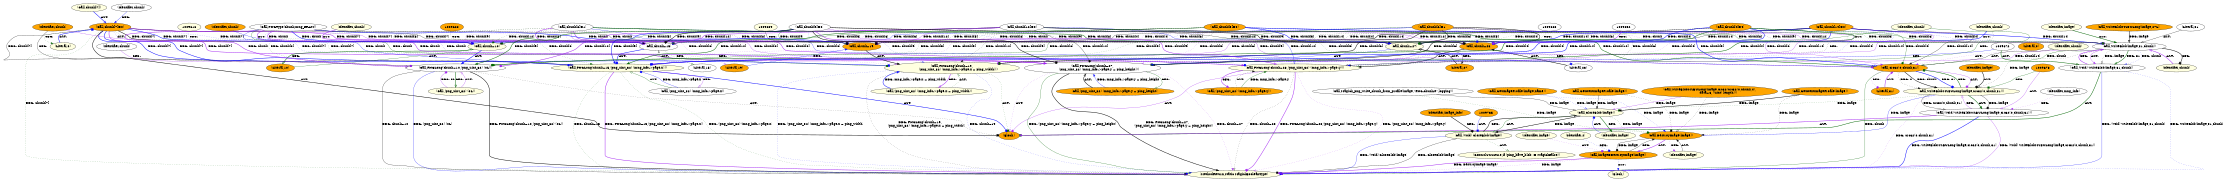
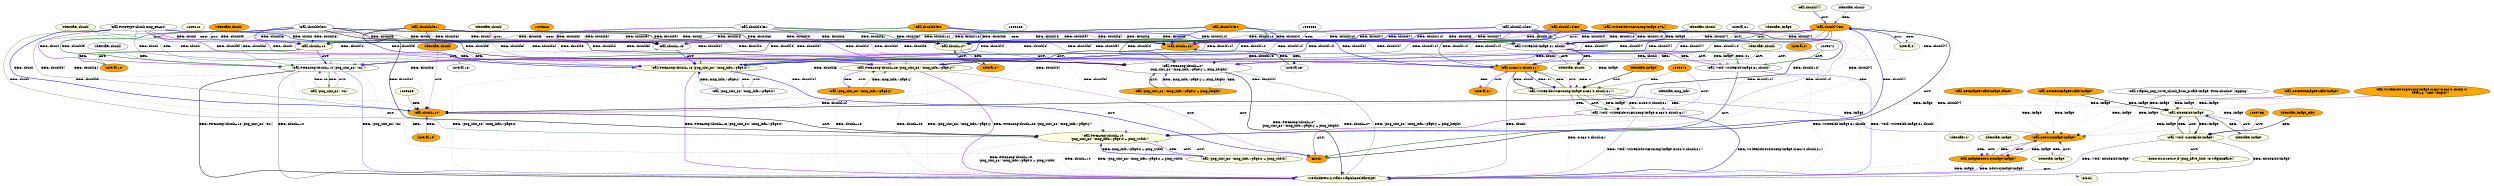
(923, 35) -> (649, 112)
(1536, 56) -> (1285, 56)
